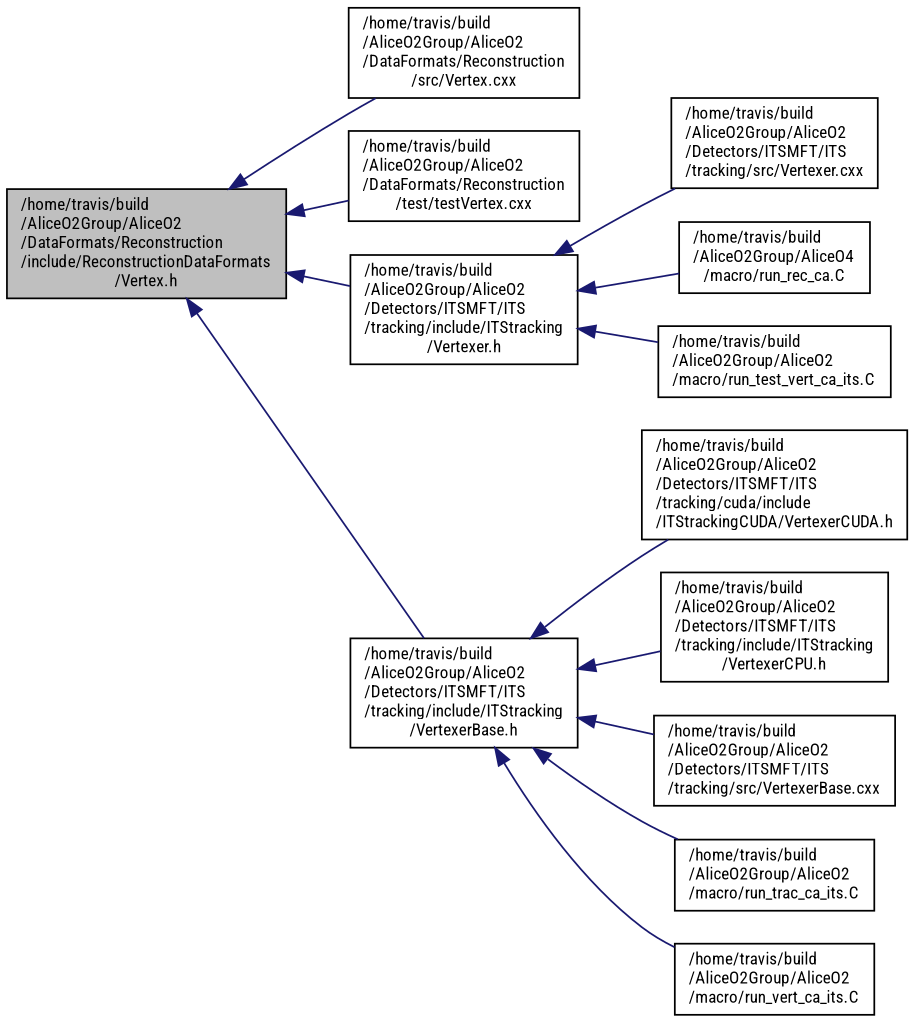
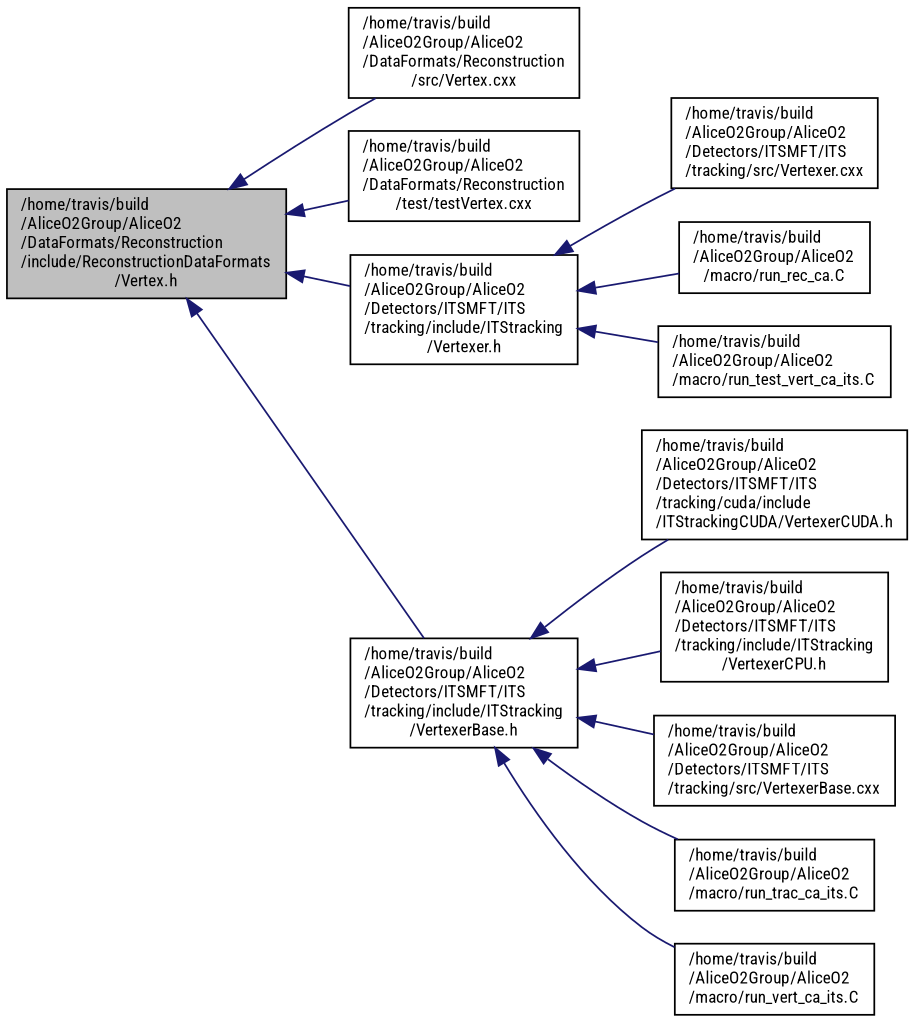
(775, 258) -> (775, 258)
